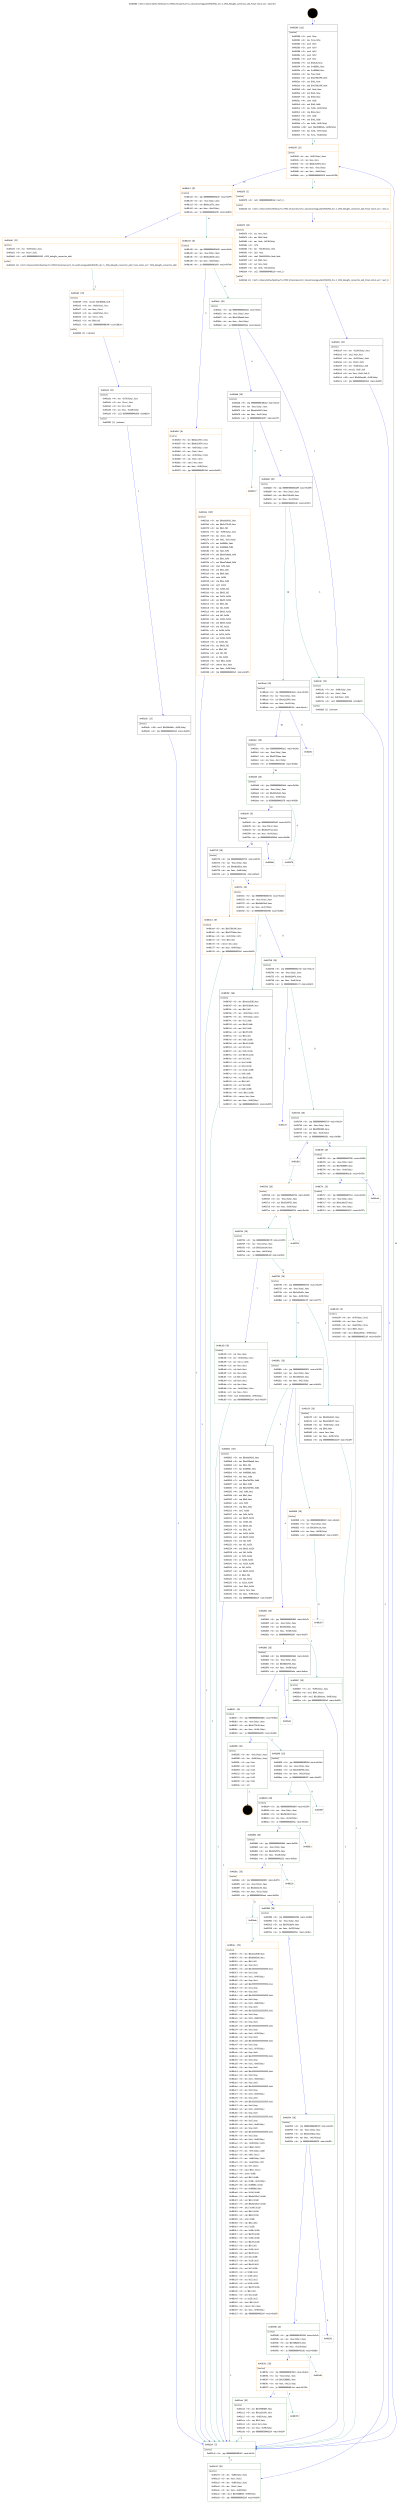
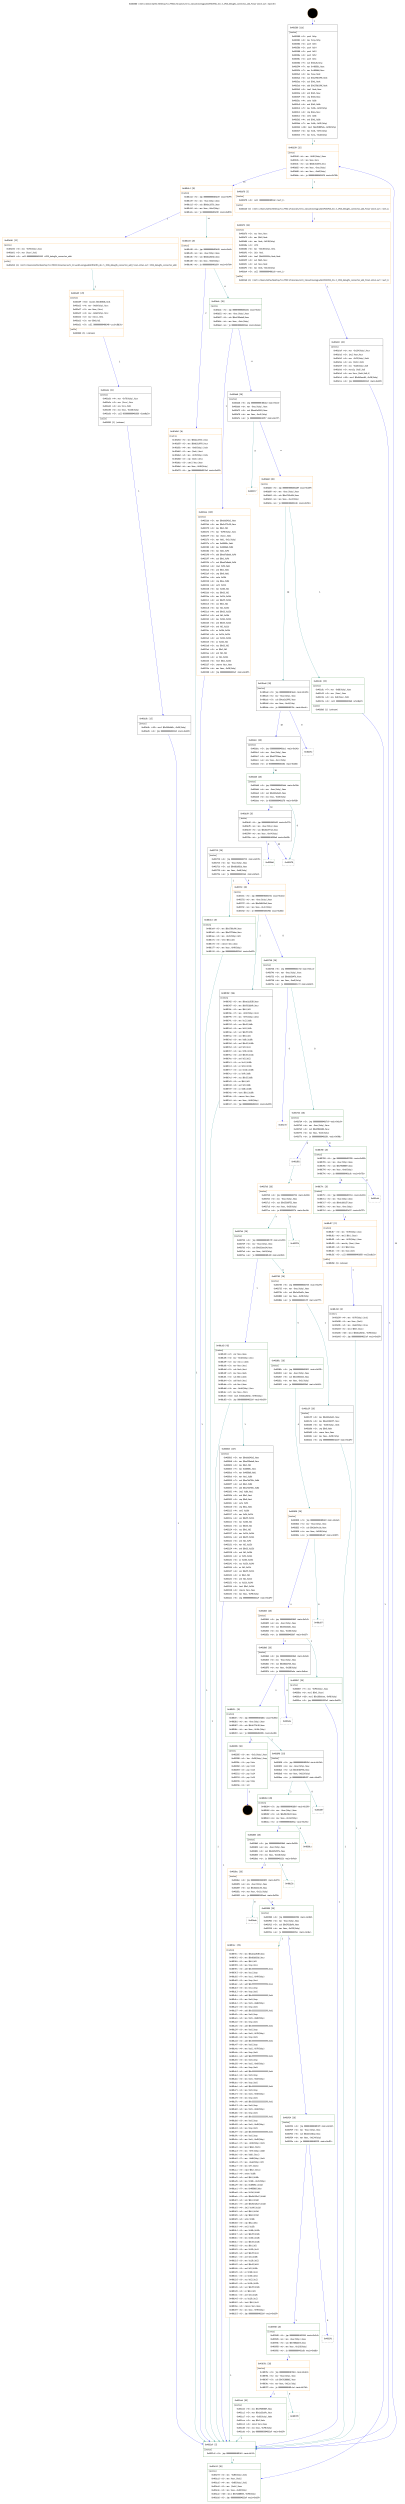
(286, 491) -> (286, 491)
(319, 495) -> (223, 418)
(250, 844) -> (280, 850)
(229, 936) -> (229, 936)
none -> (350, 1243)
(275, 1416) -> (243, 1424)
(281, 1497) -> (299, 1573)
(252, 1932) -> (280, 1940)
(317, 2376) -> none
(229, 2461) -> (232, 2459)
